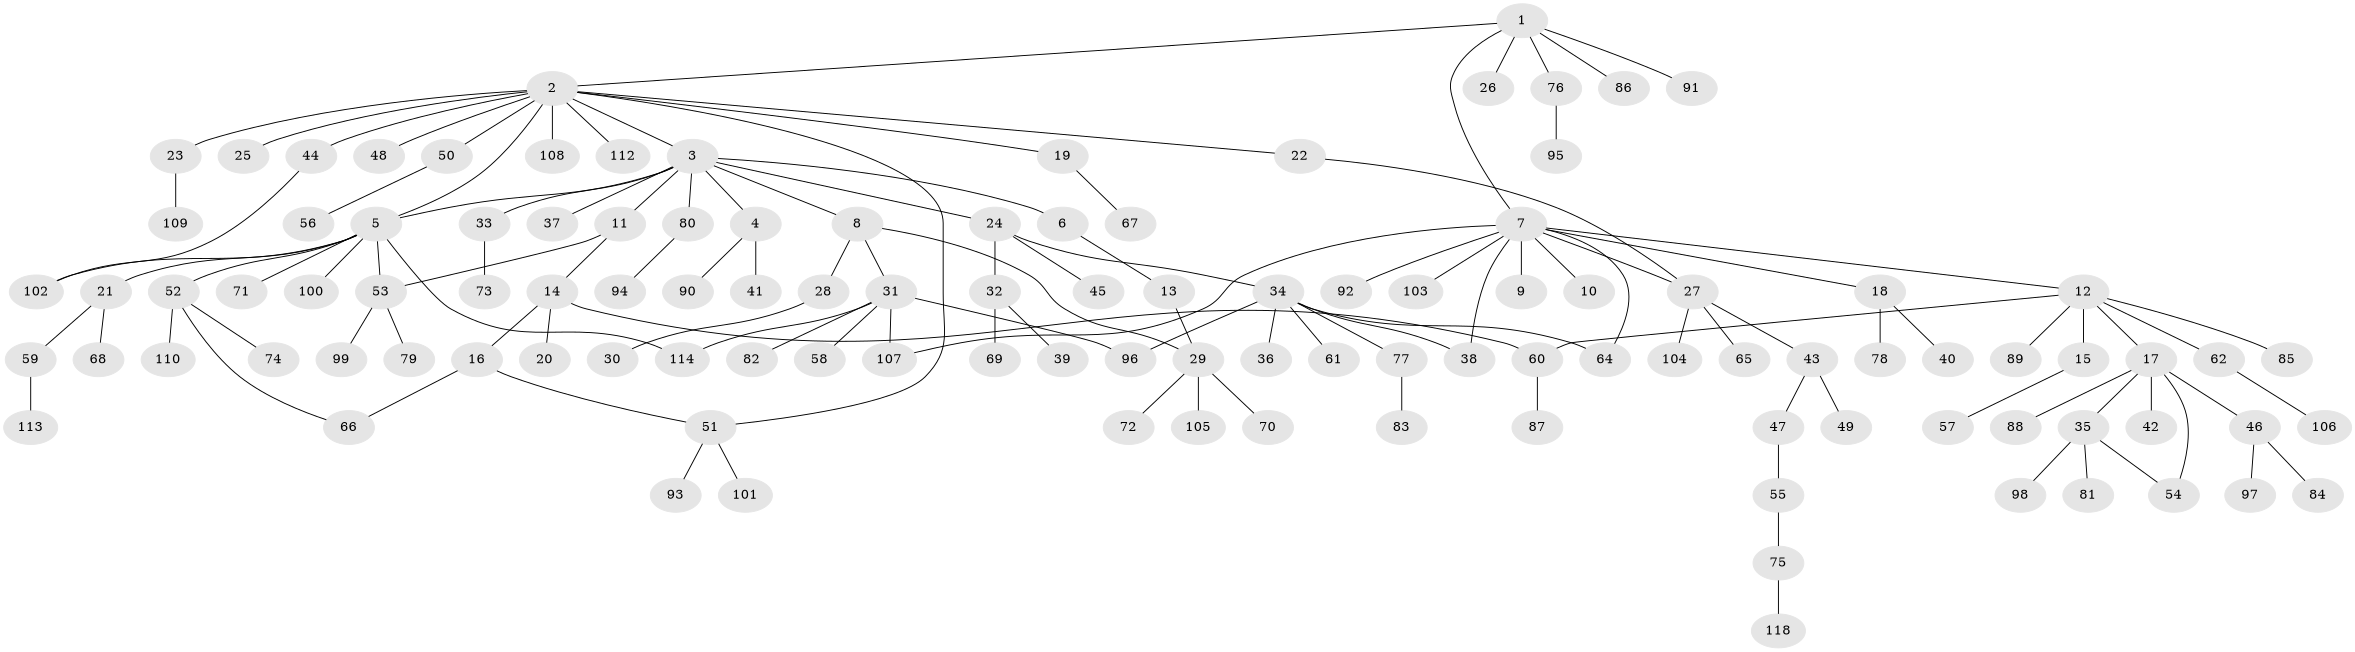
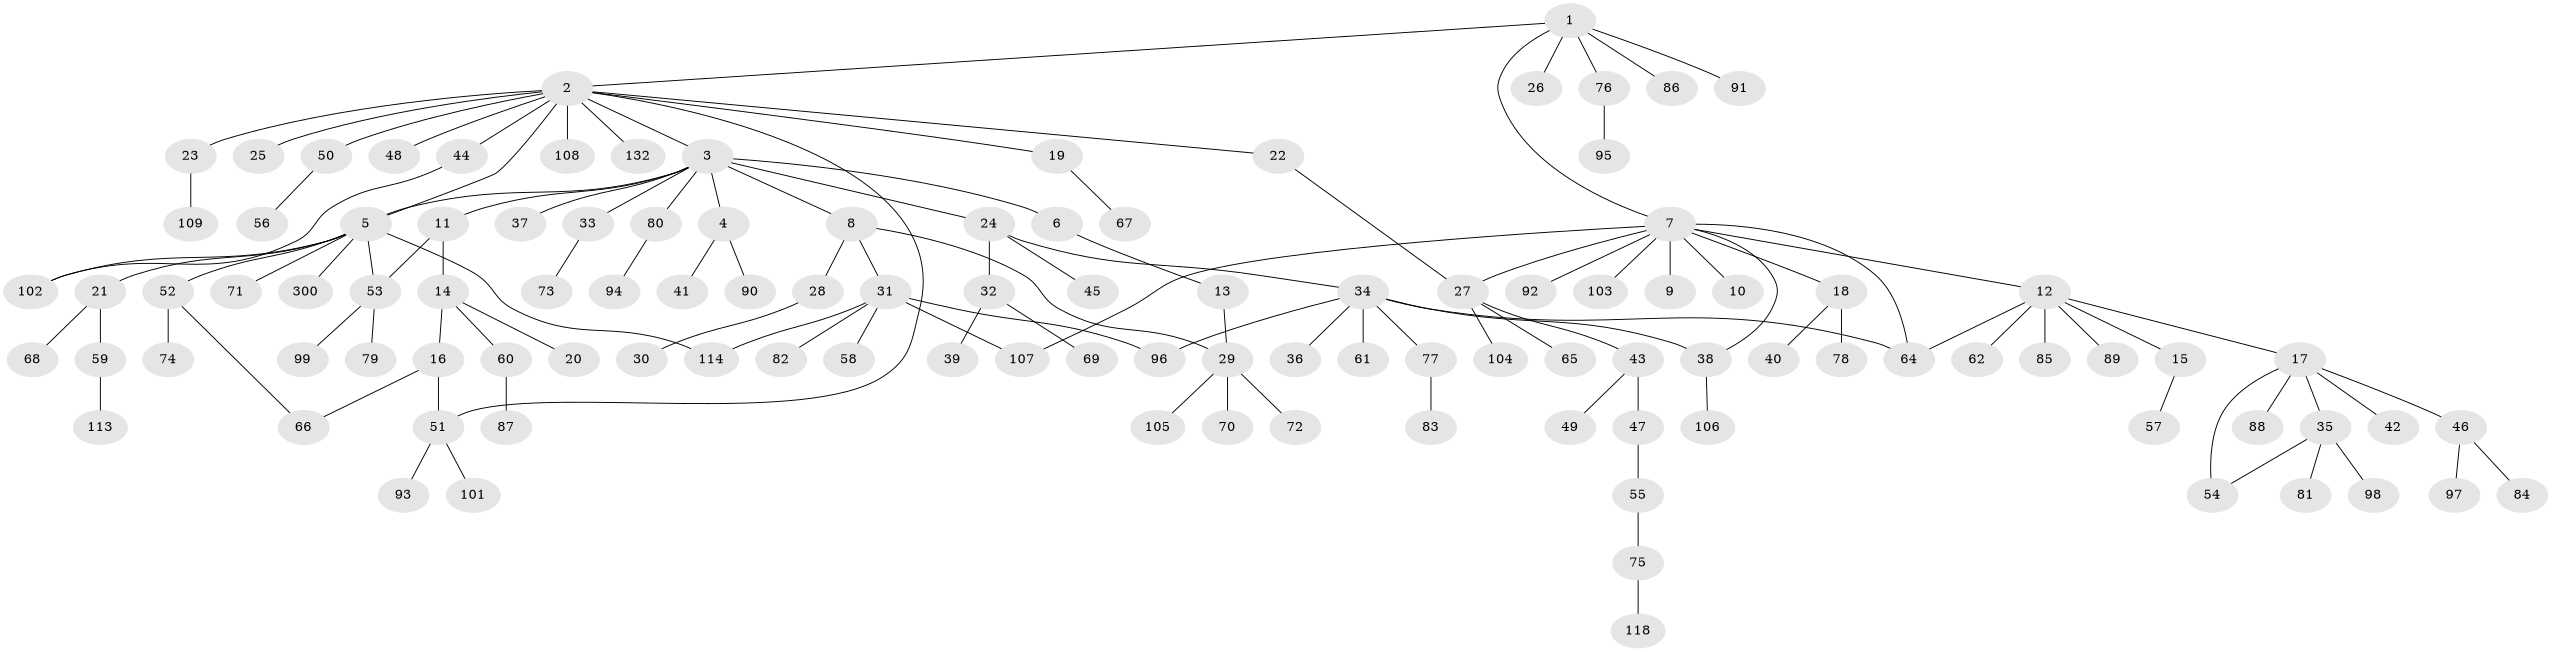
(623, 156) -> (638, 156)
(311, 292) -> (306, 292)
(1807, 319) -> (1977, 326)
(168, 360) -> none
(2271, 393) -> (1707, 394)
